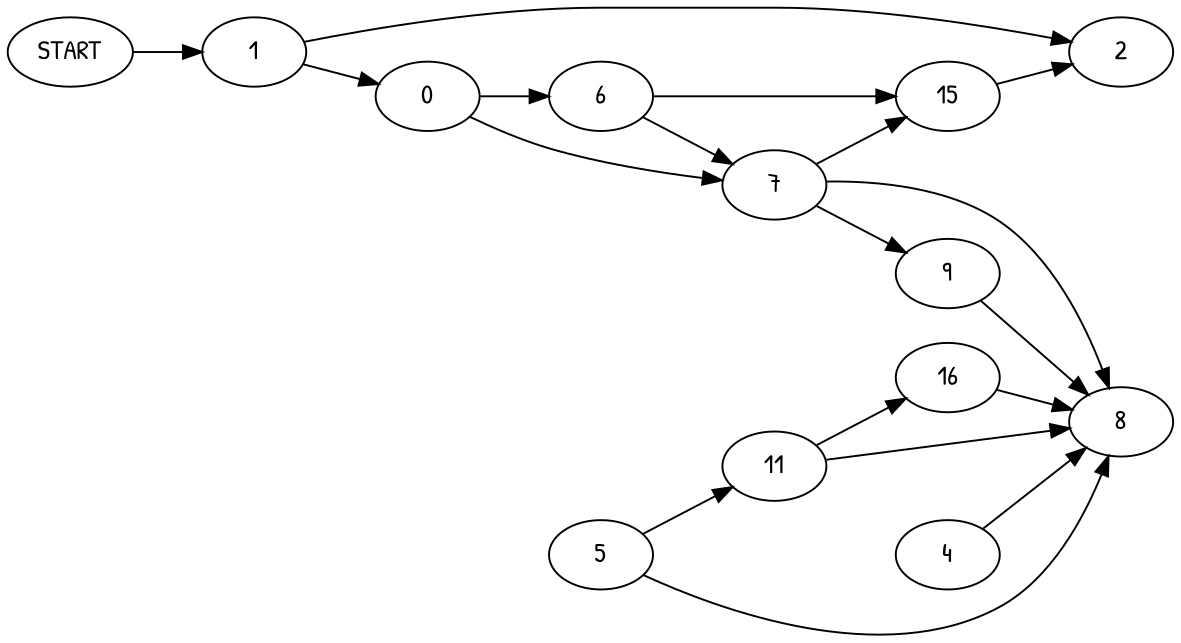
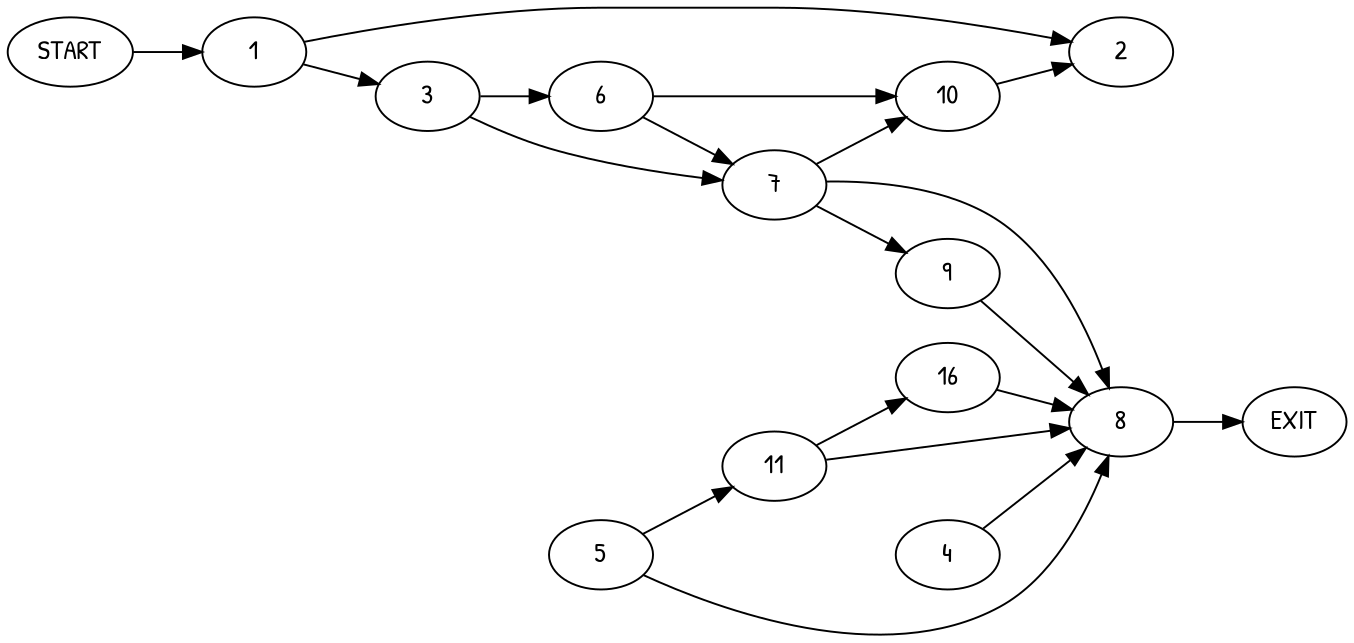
(428, 96) -> (428, 96)
(948, 96) -> (948, 96)
none -> (1295, 422)
